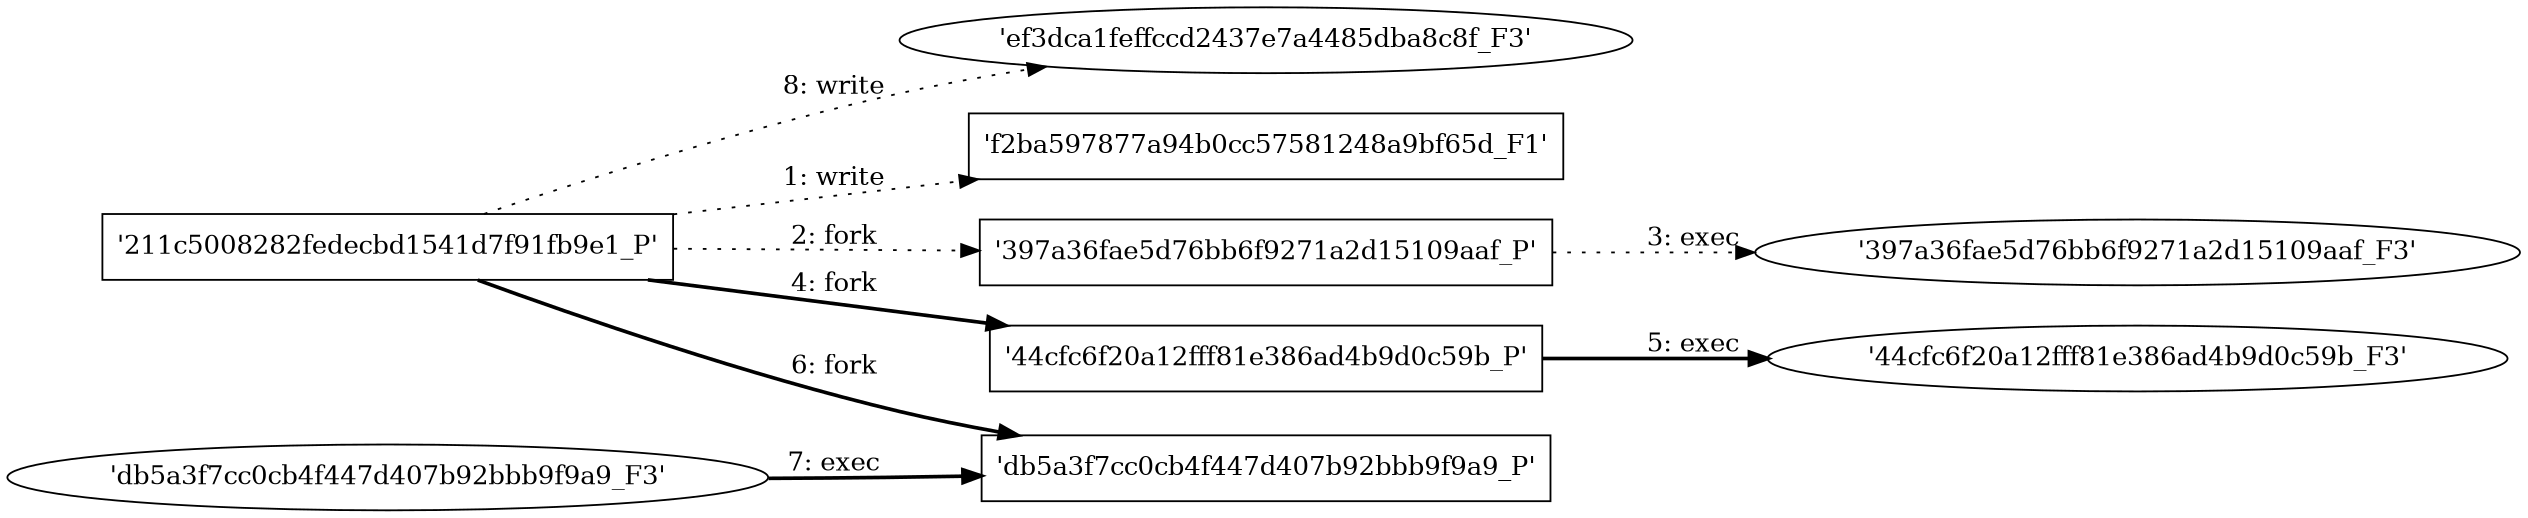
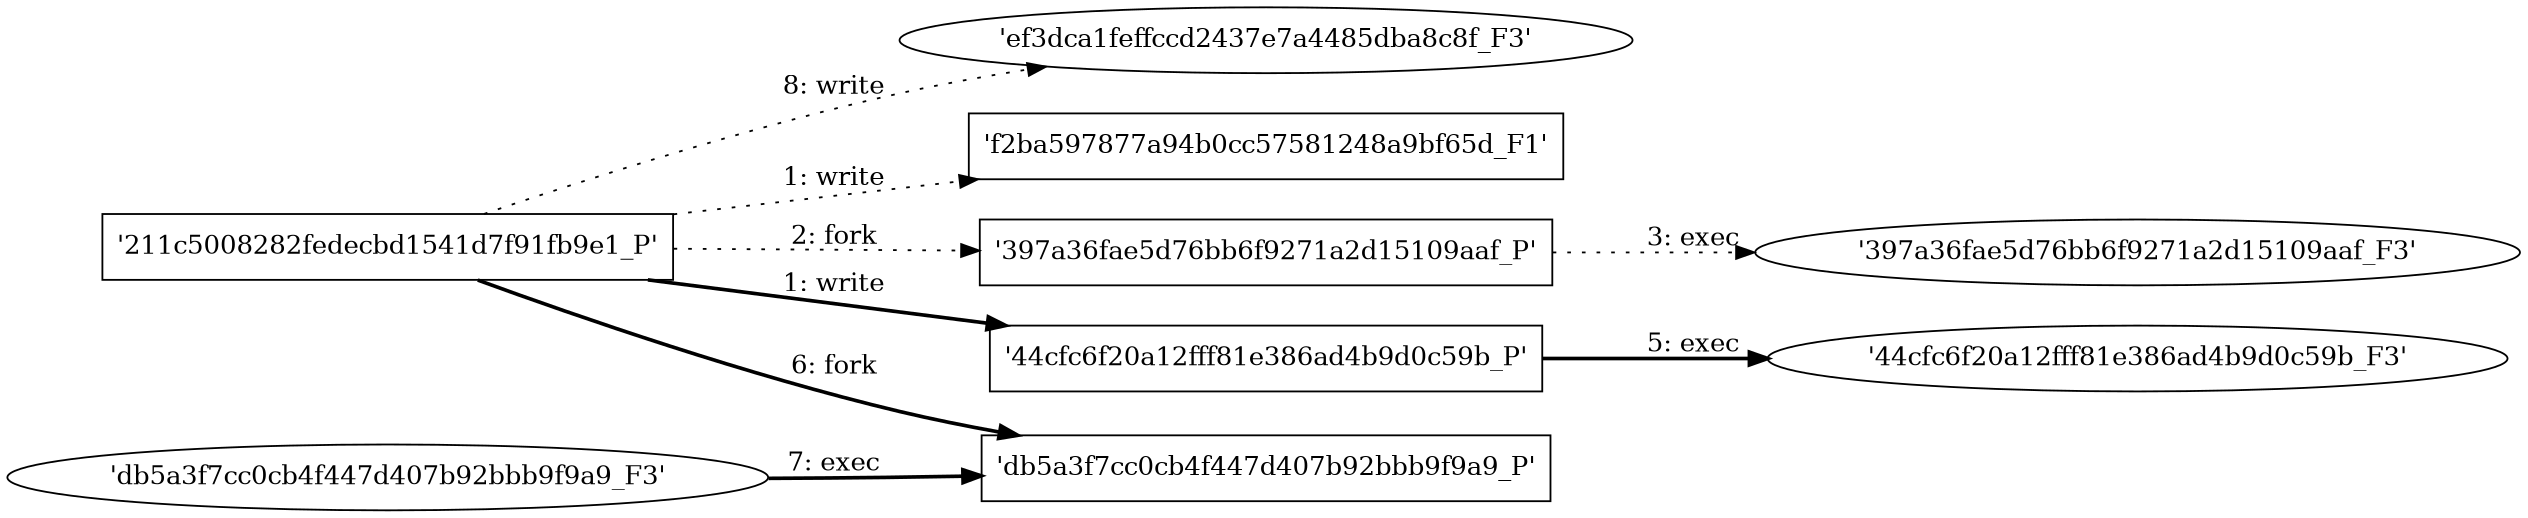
(834, 284) -> (834, 284)
